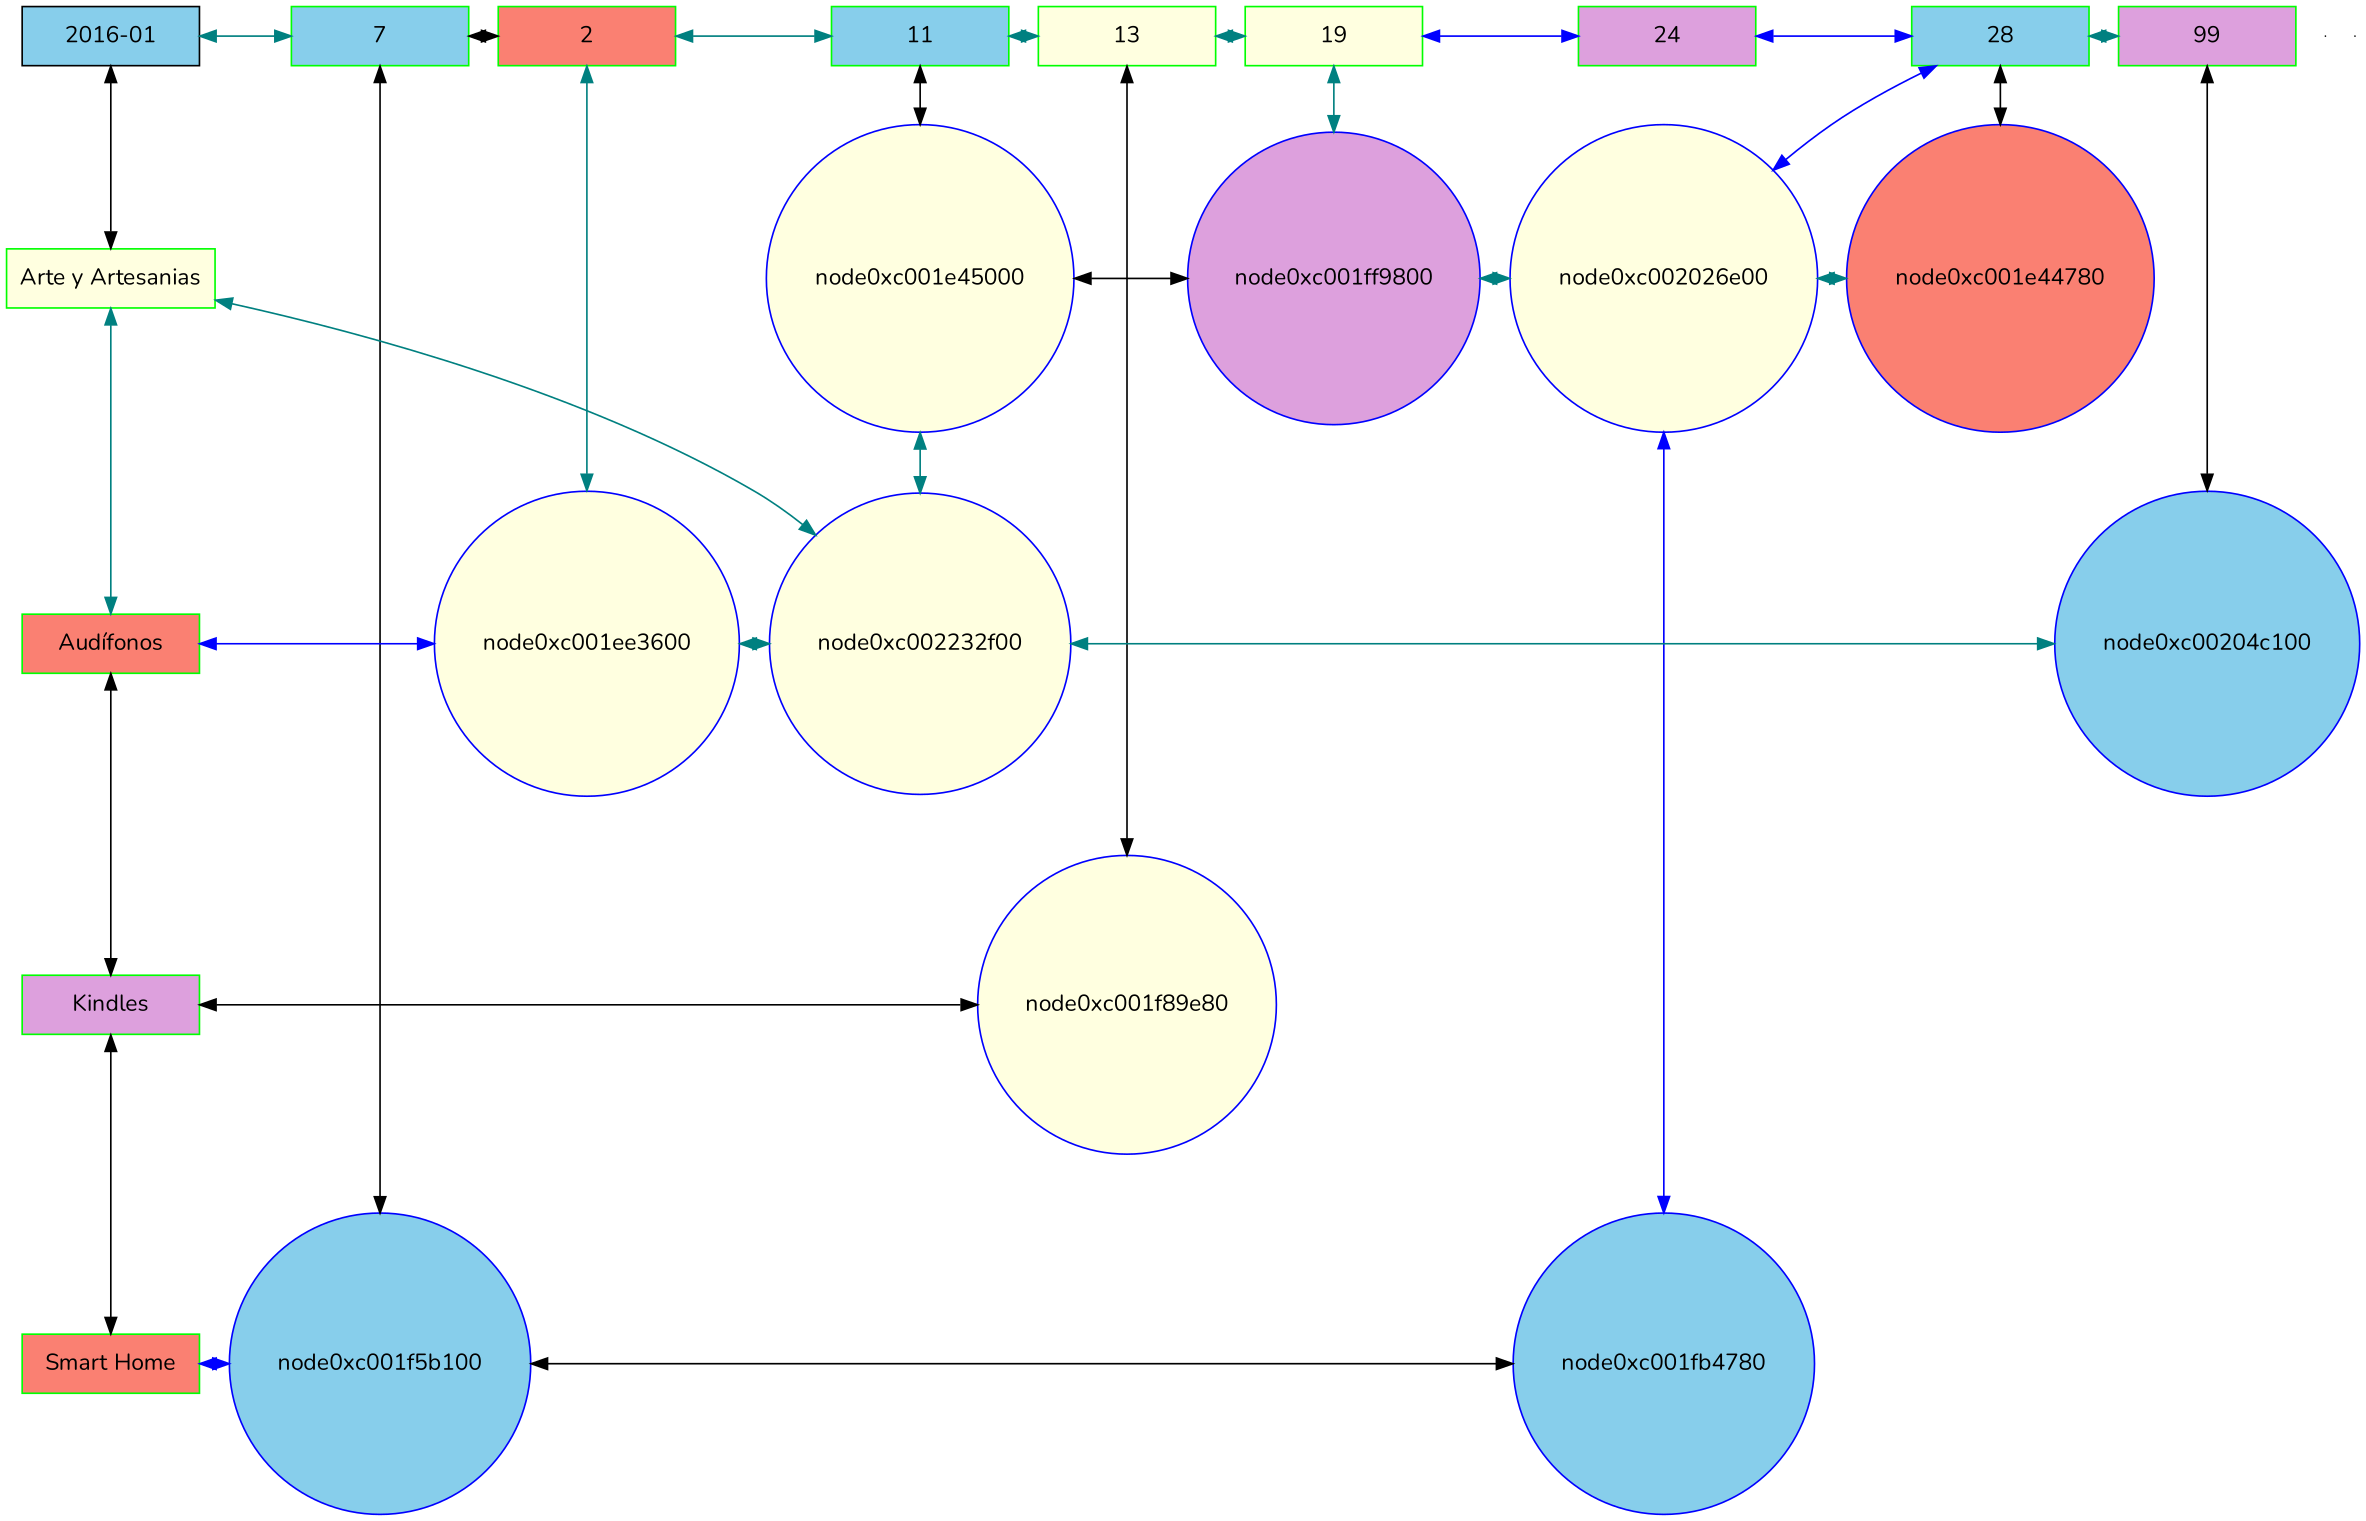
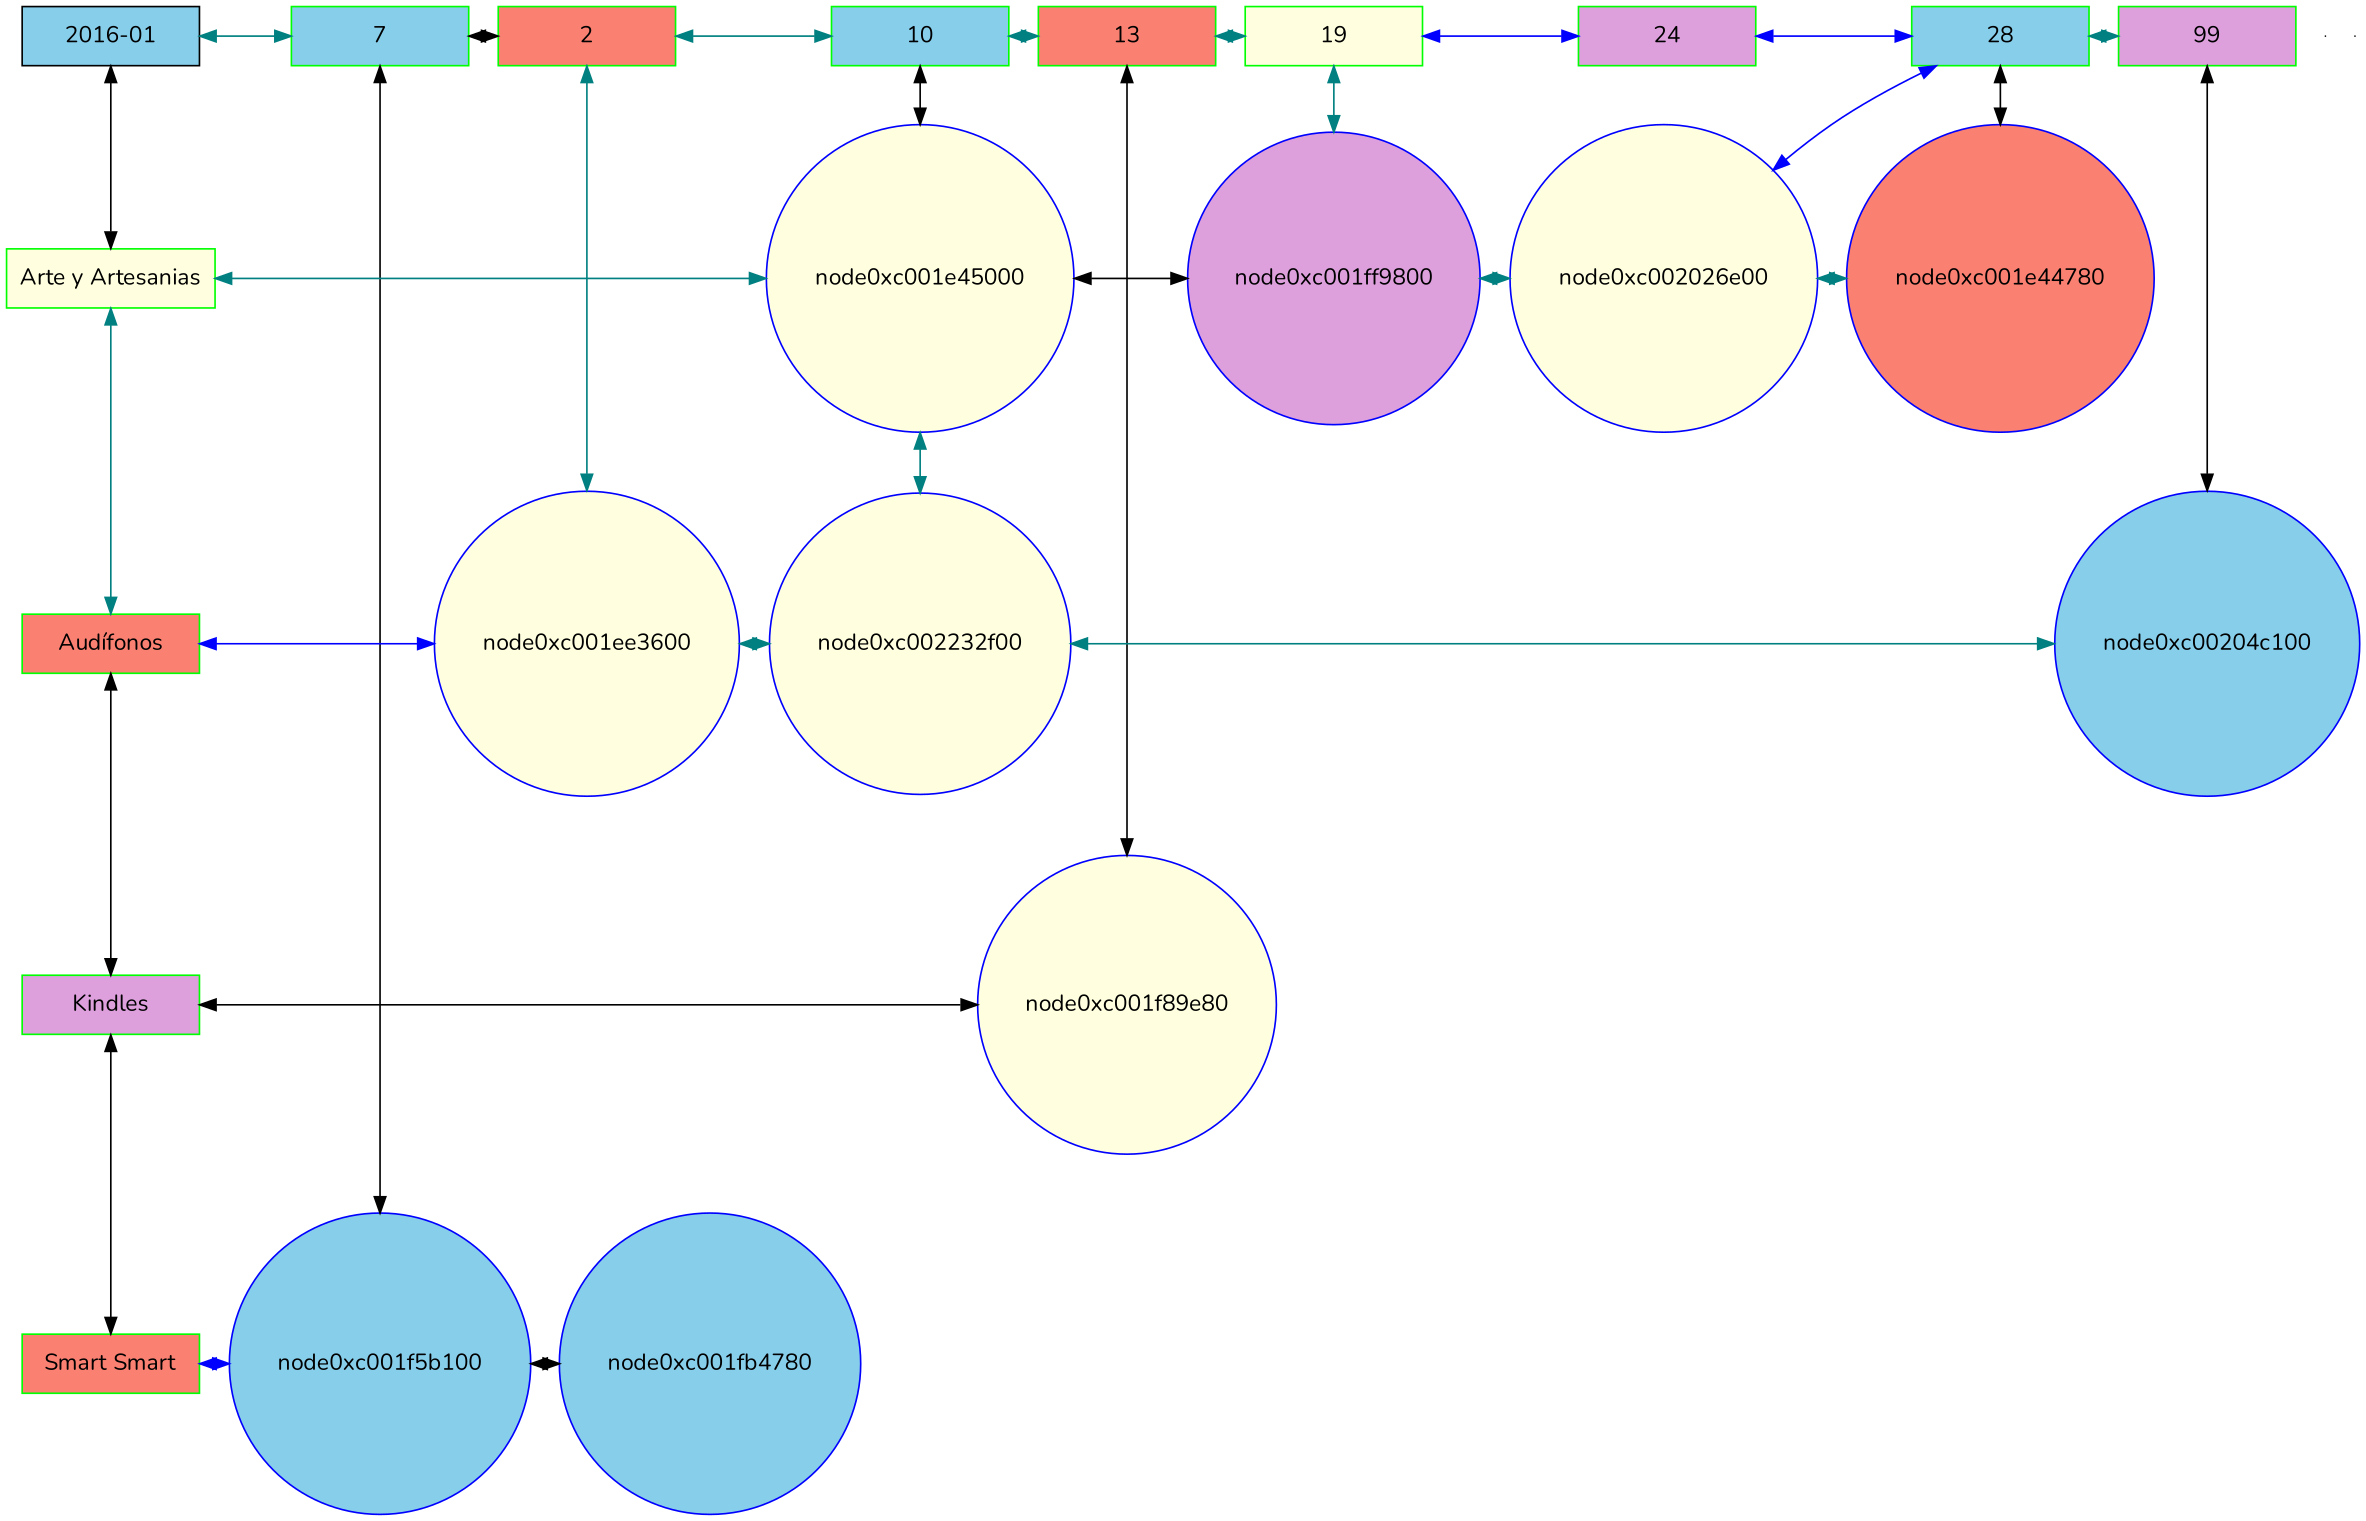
(920, 36) -> (920, 36)
(1127, 36) -> (1127, 36)
(528, 389) -> (491, 278)
(1664, 823) -> none
(111, 1364) -> (111, 1364)
